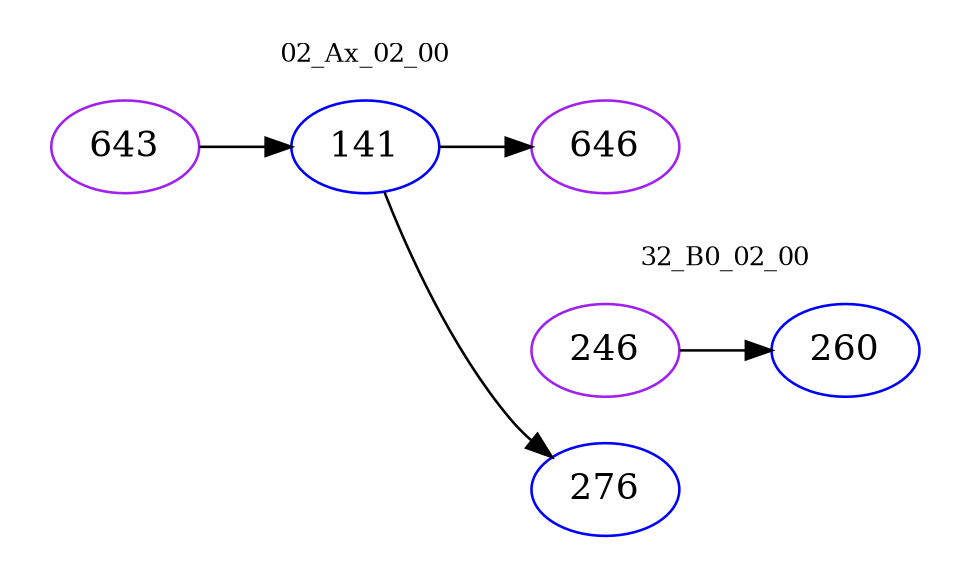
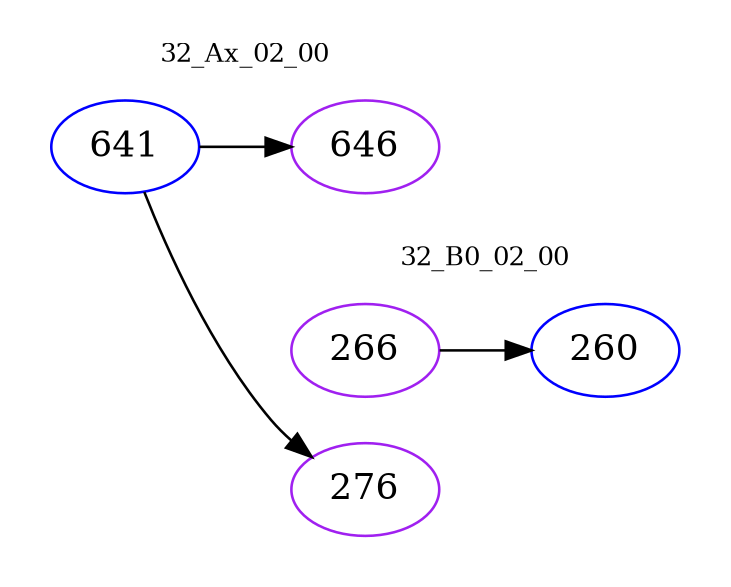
(365, 55) -> (245, 55)
(125, 147) -> none
(365, 147) -> (125, 147)
(605, 350) -> (365, 350)
(605, 490) -> (365, 490)
